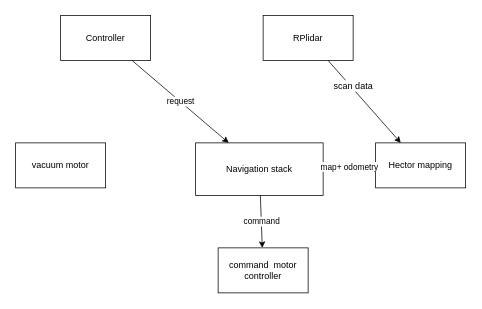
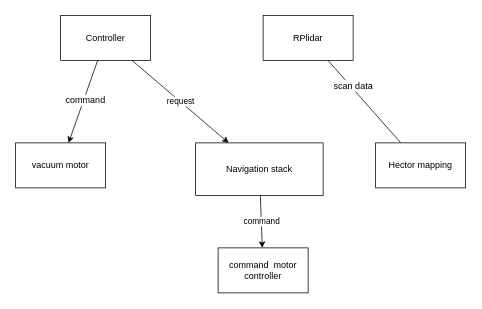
none -> (84, 99)
(396, 138) -> (397, 139)
(352, 167) -> none
